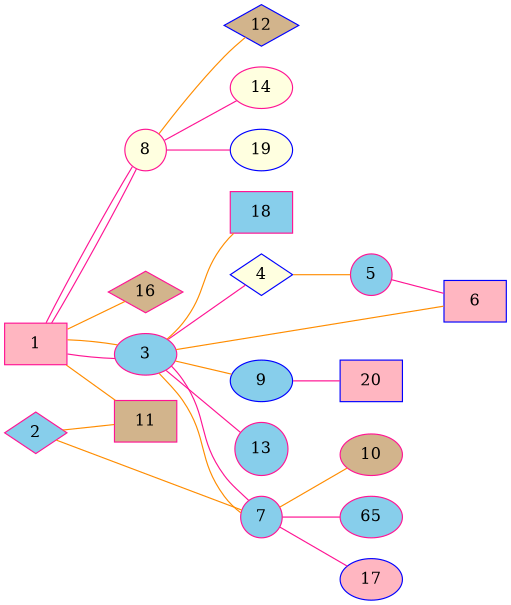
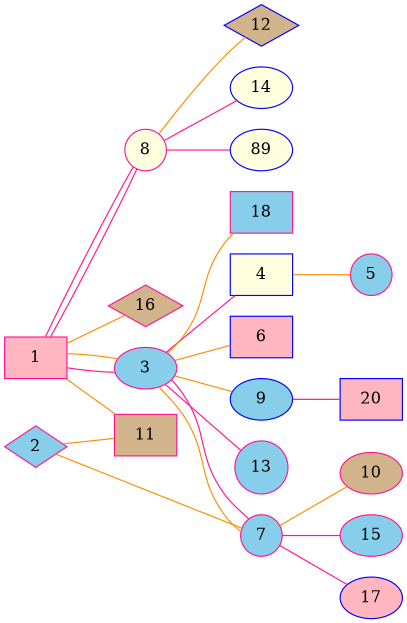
(261, 88) -> (261, 88)
(261, 150) -> (261, 150)
(261, 275) -> (261, 275)
(418, 287) -> none
(371, 517) -> (371, 536)
